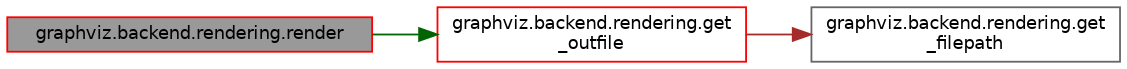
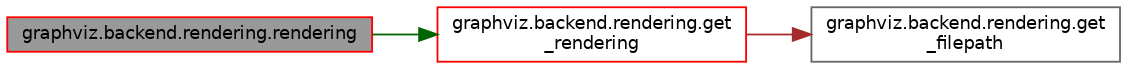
(190, 34) -> (190, 34)
(592, 34) -> (592, 34)
